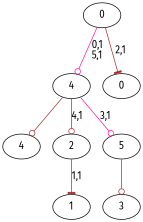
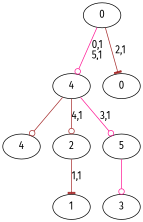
(122, 174) -> (122, 174)
